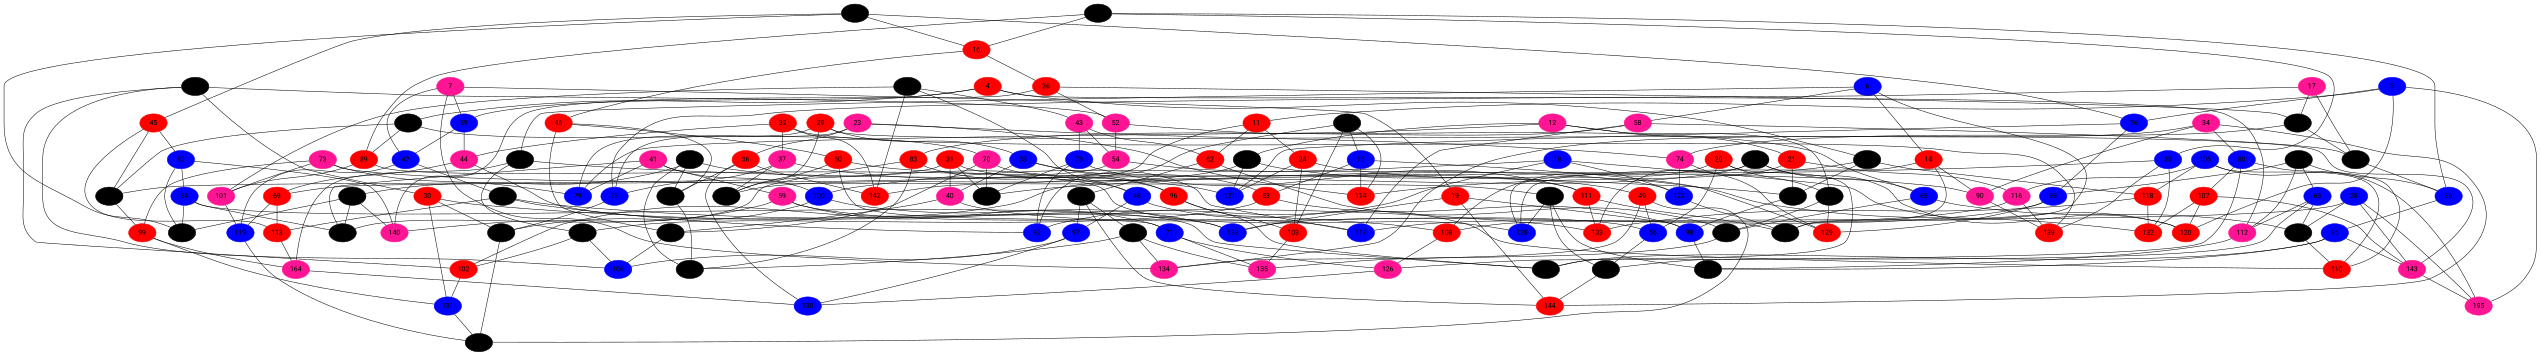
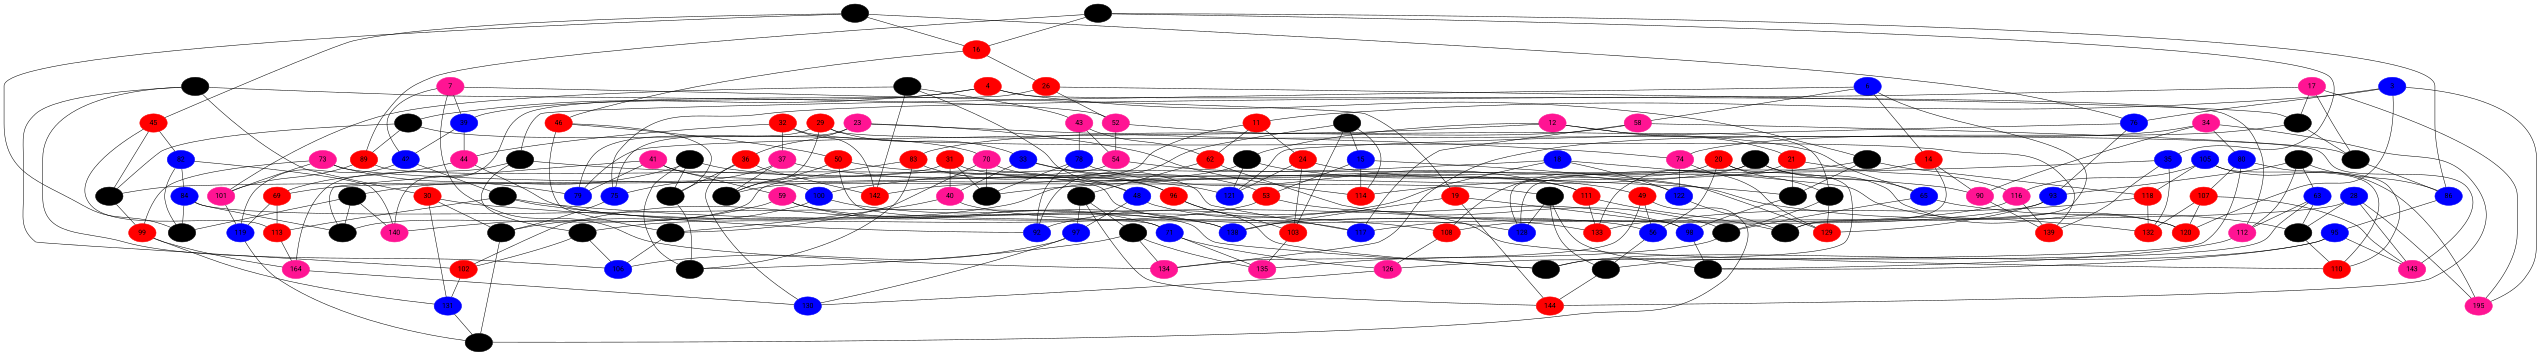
(2445, 288) -> (2480, 154)
